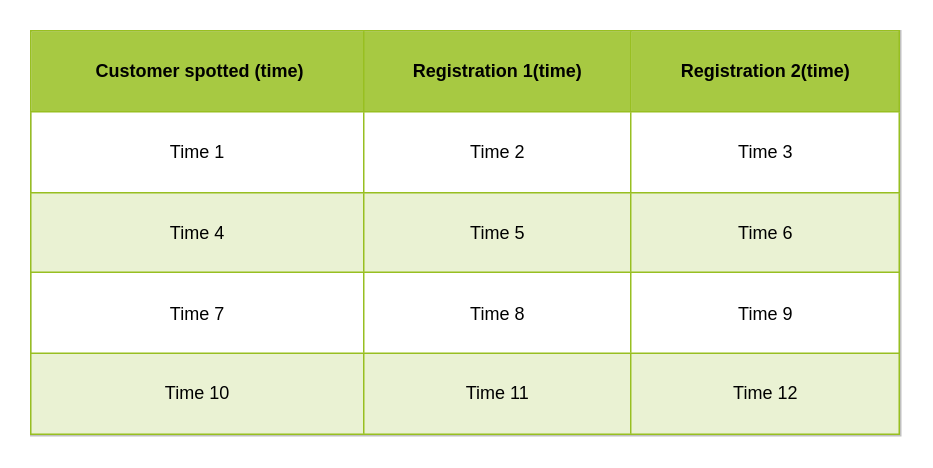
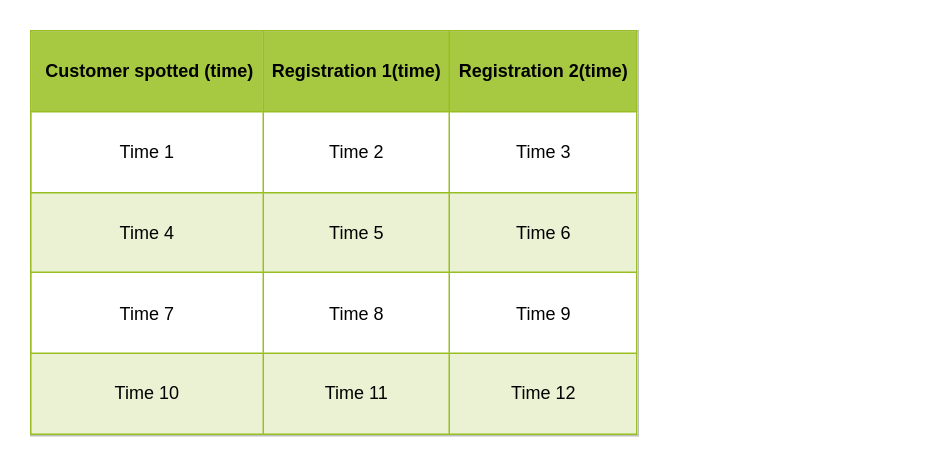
(466, 233) -> (335, 233)
